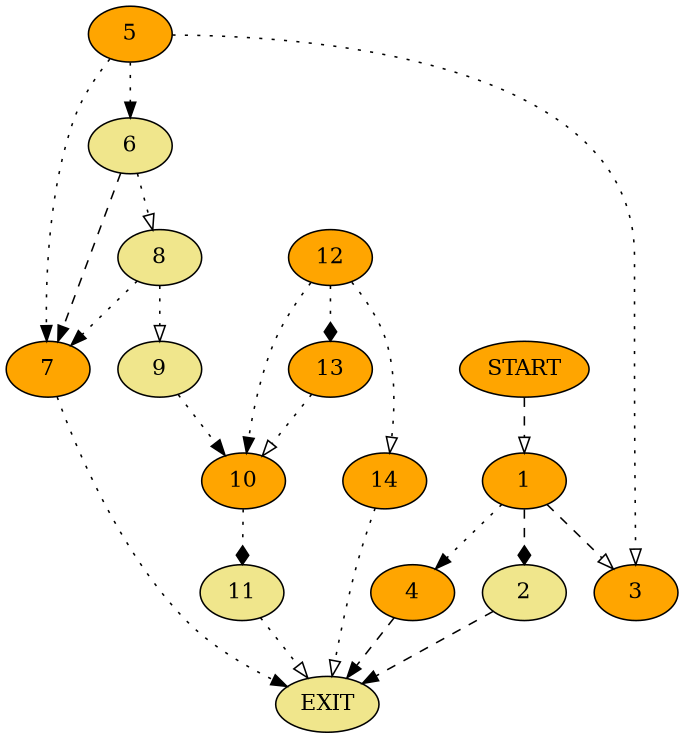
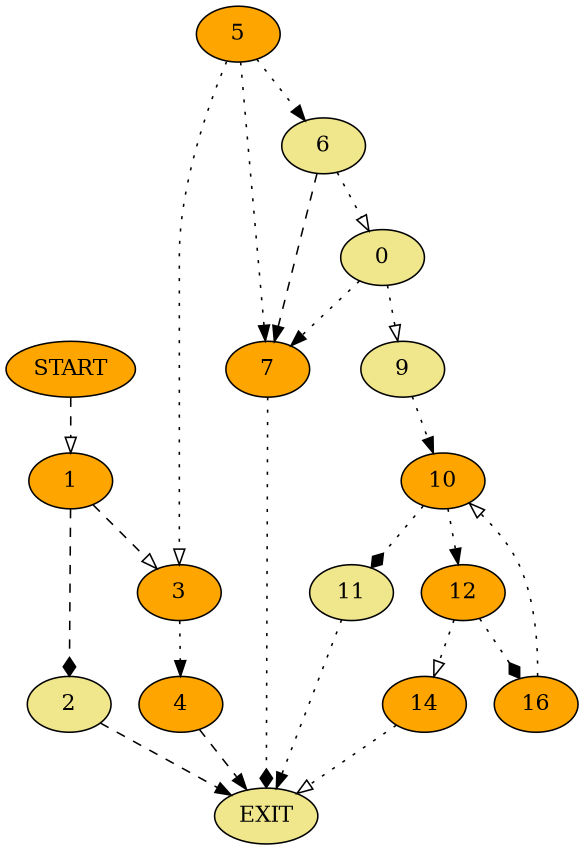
(160, 258) -> (383, 258)
(269, 356) -> (452, 529)
(330, 369) -> (536, 704)
(474, 531) -> (180, 641)
(138, 560) -> (267, 583)
(279, 641) -> (312, 697)
